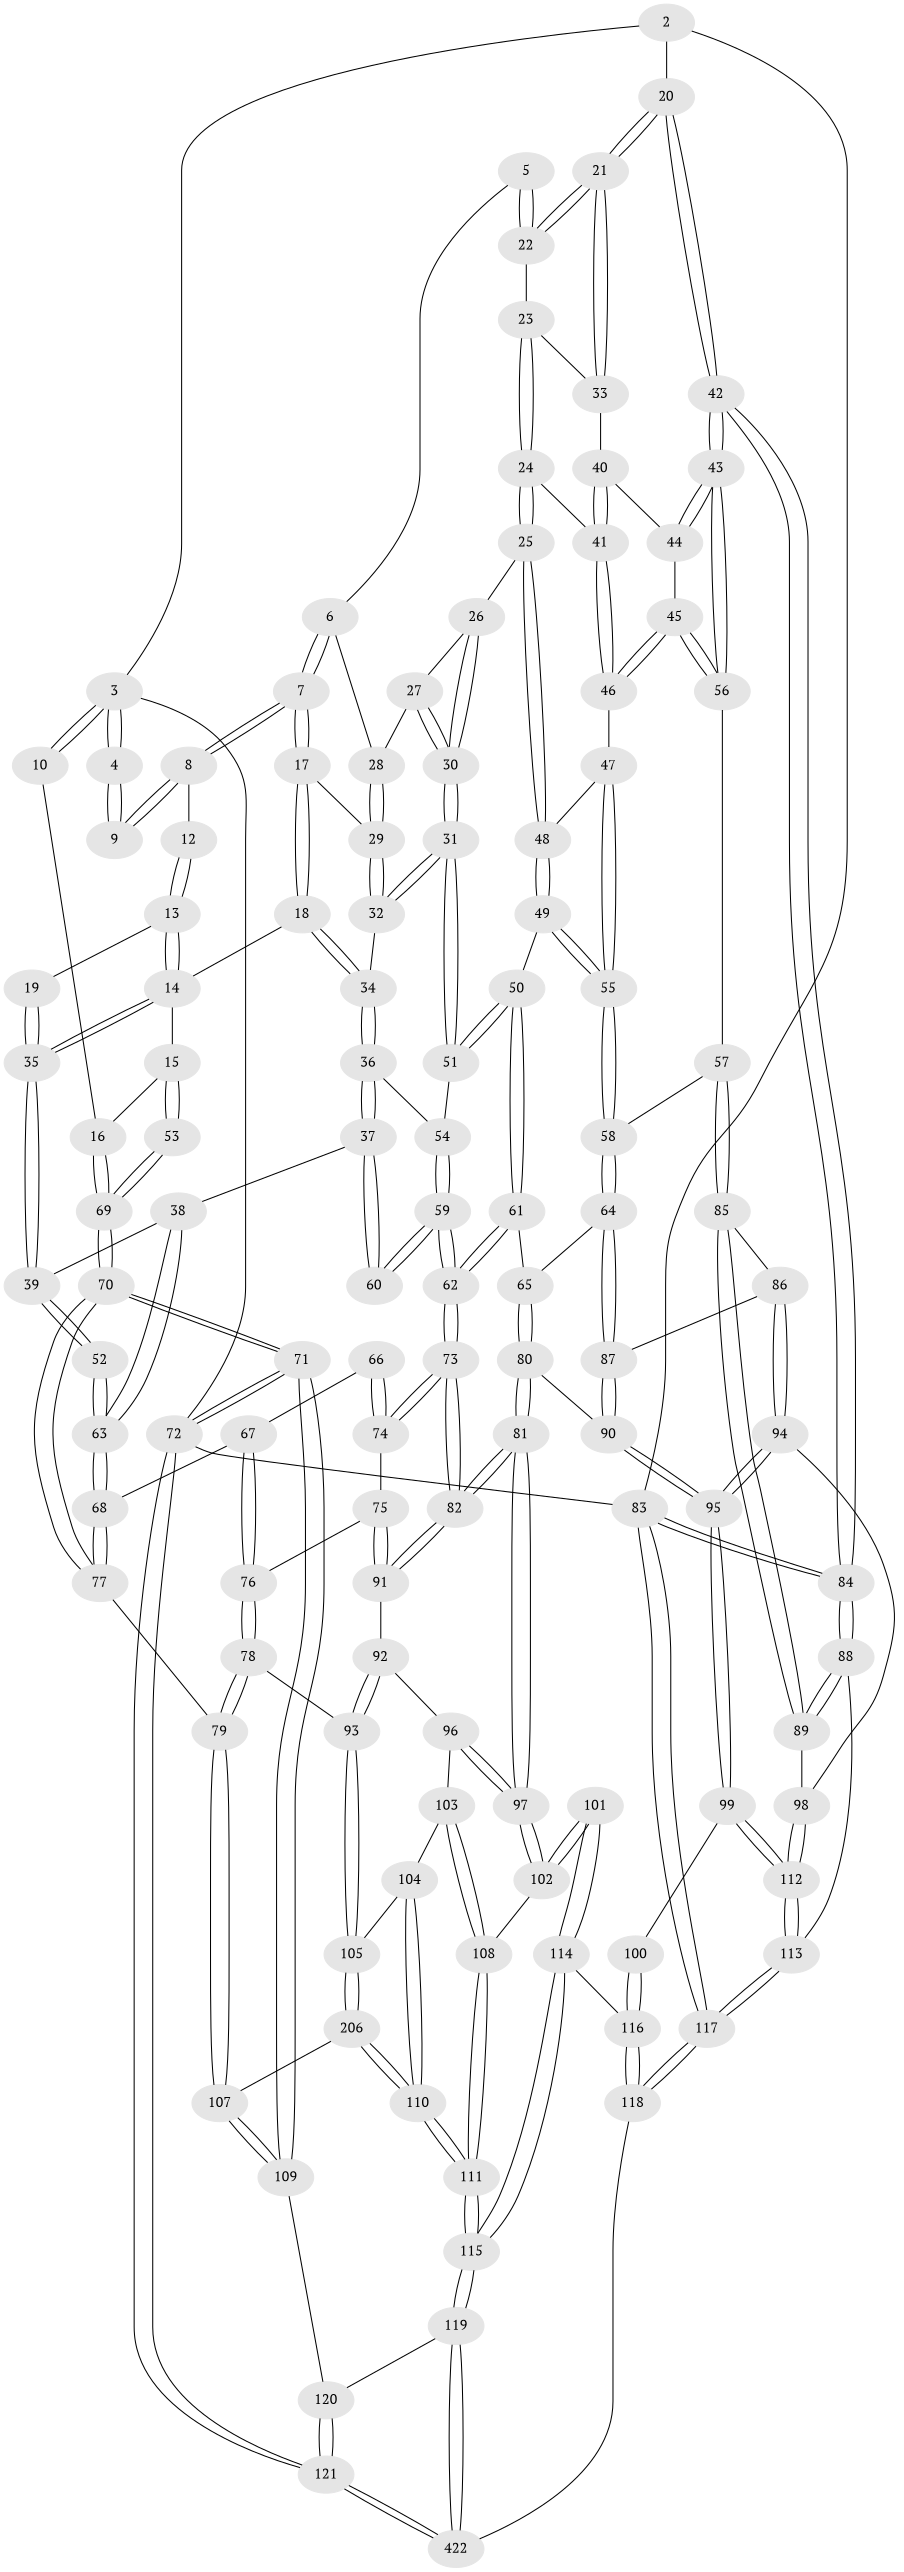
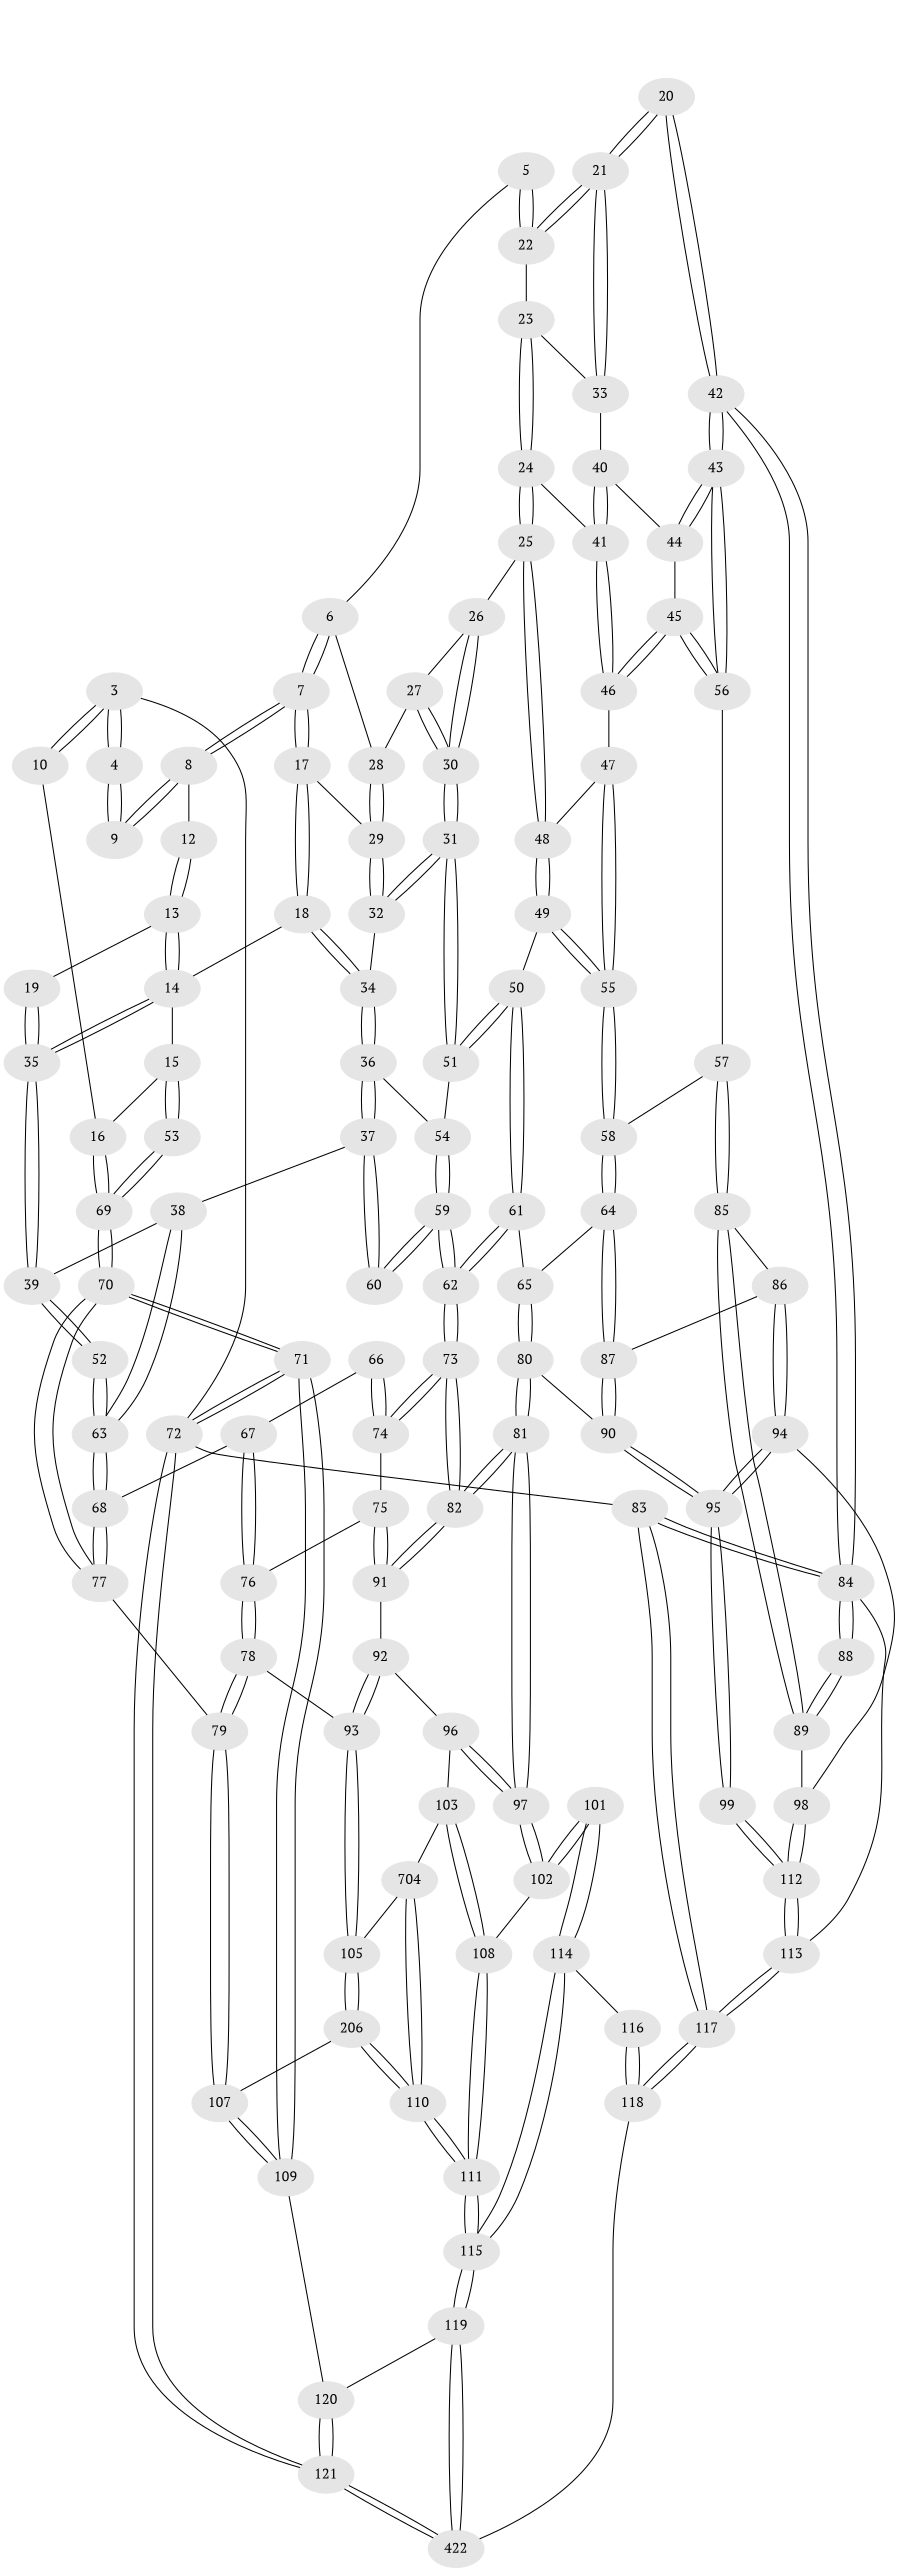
(667, 23) -> none
(848, 1811) -> (882, 1777)
(410, 1880) -> (410, 1880)
(636, 1955) -> none
